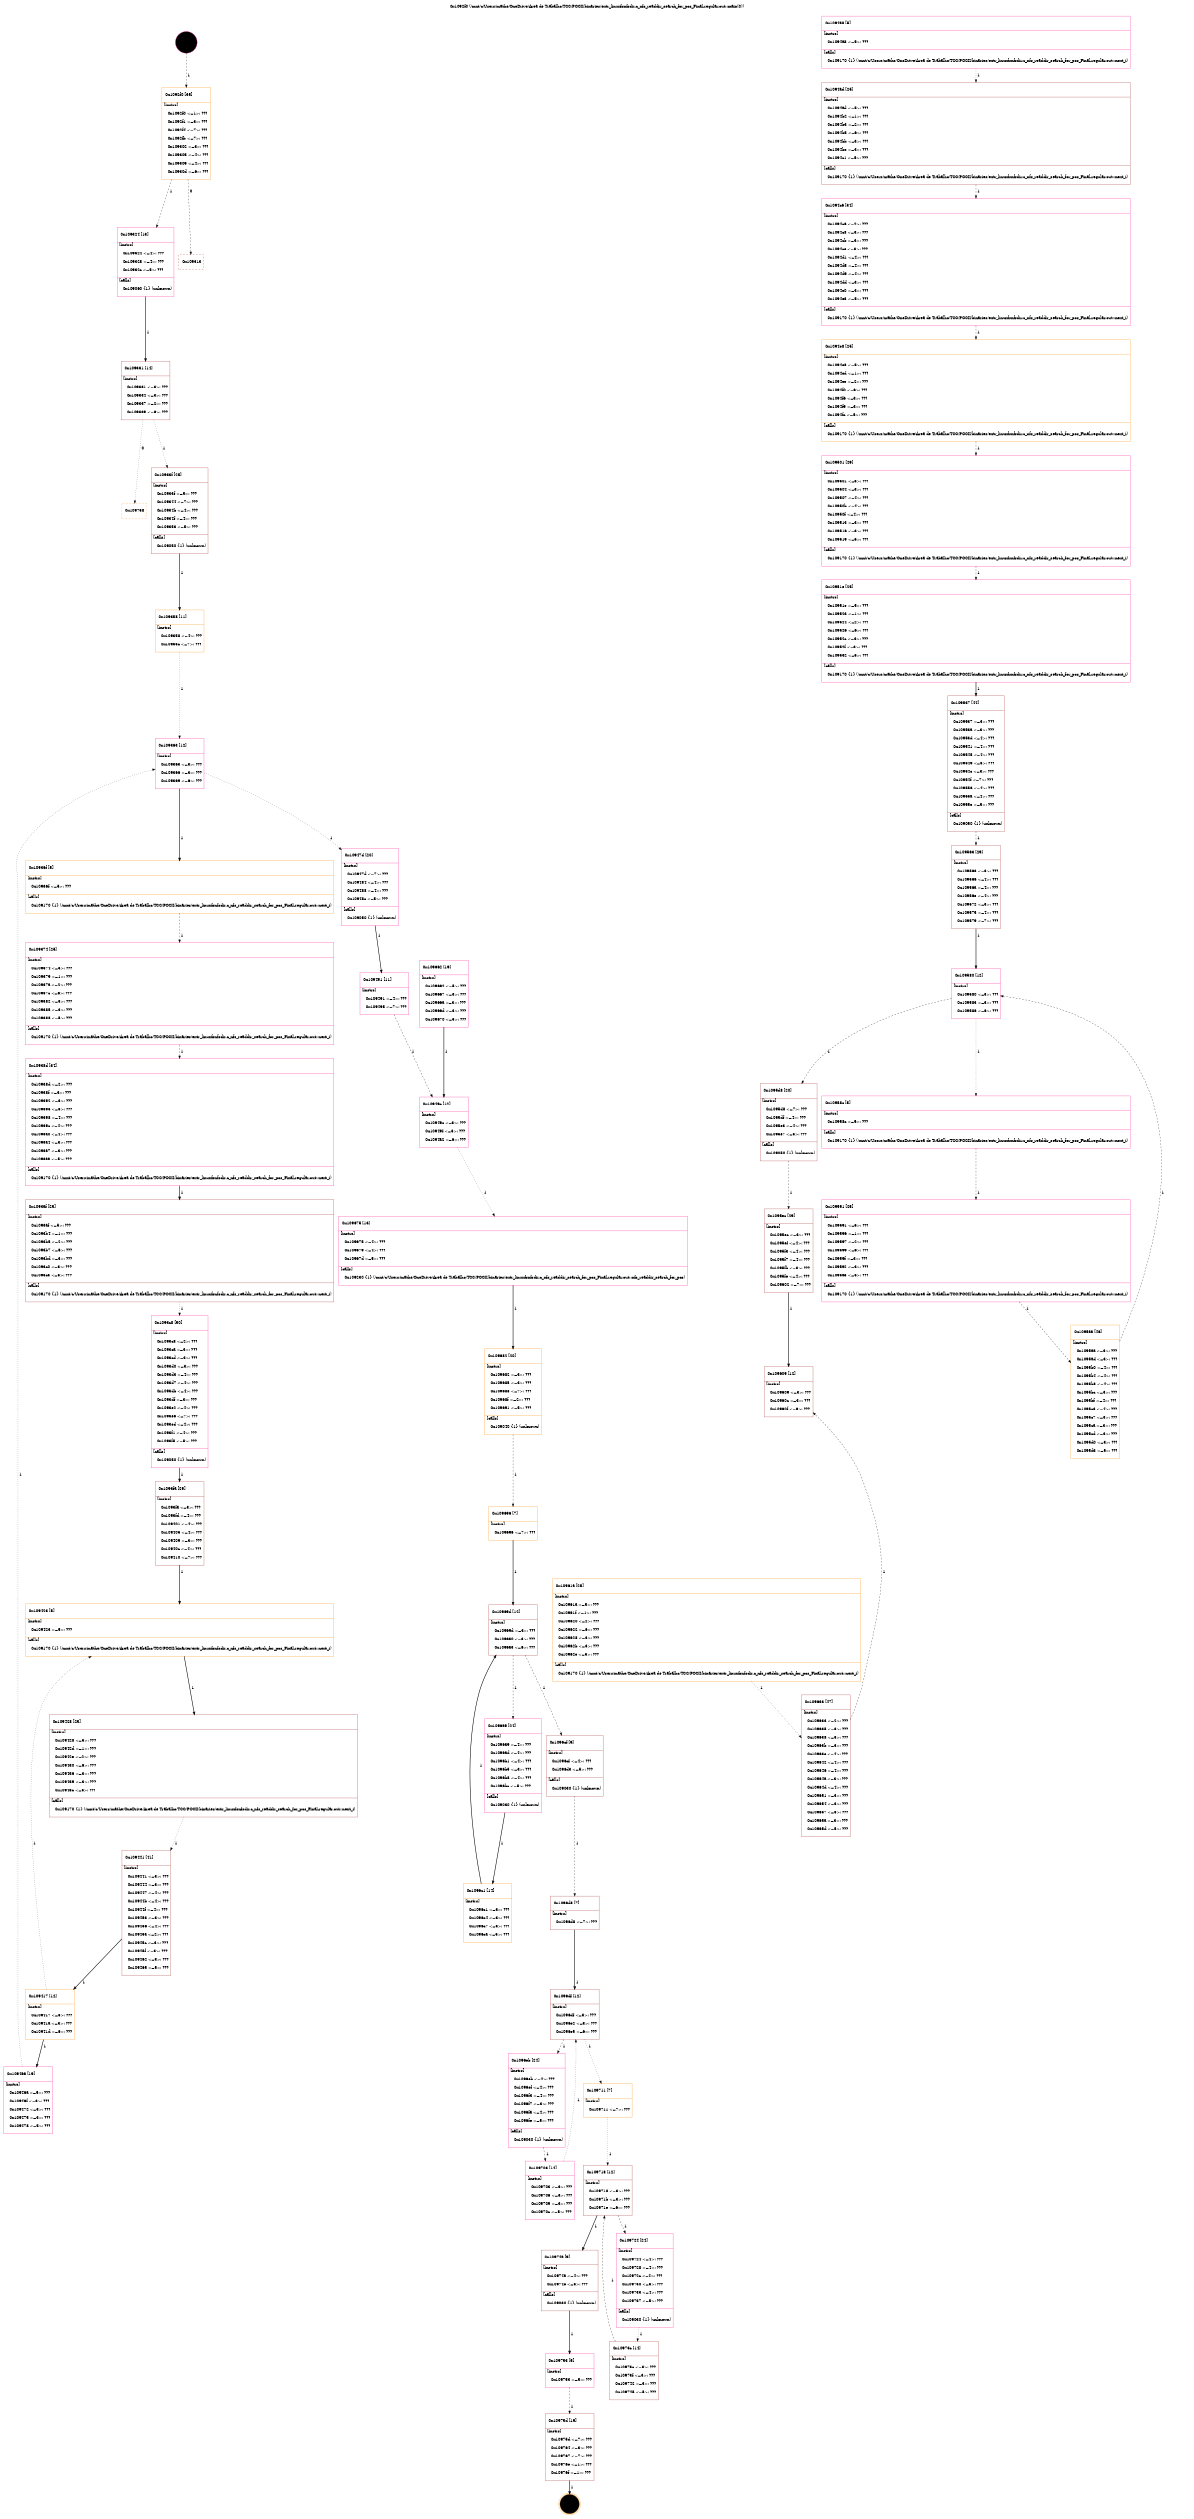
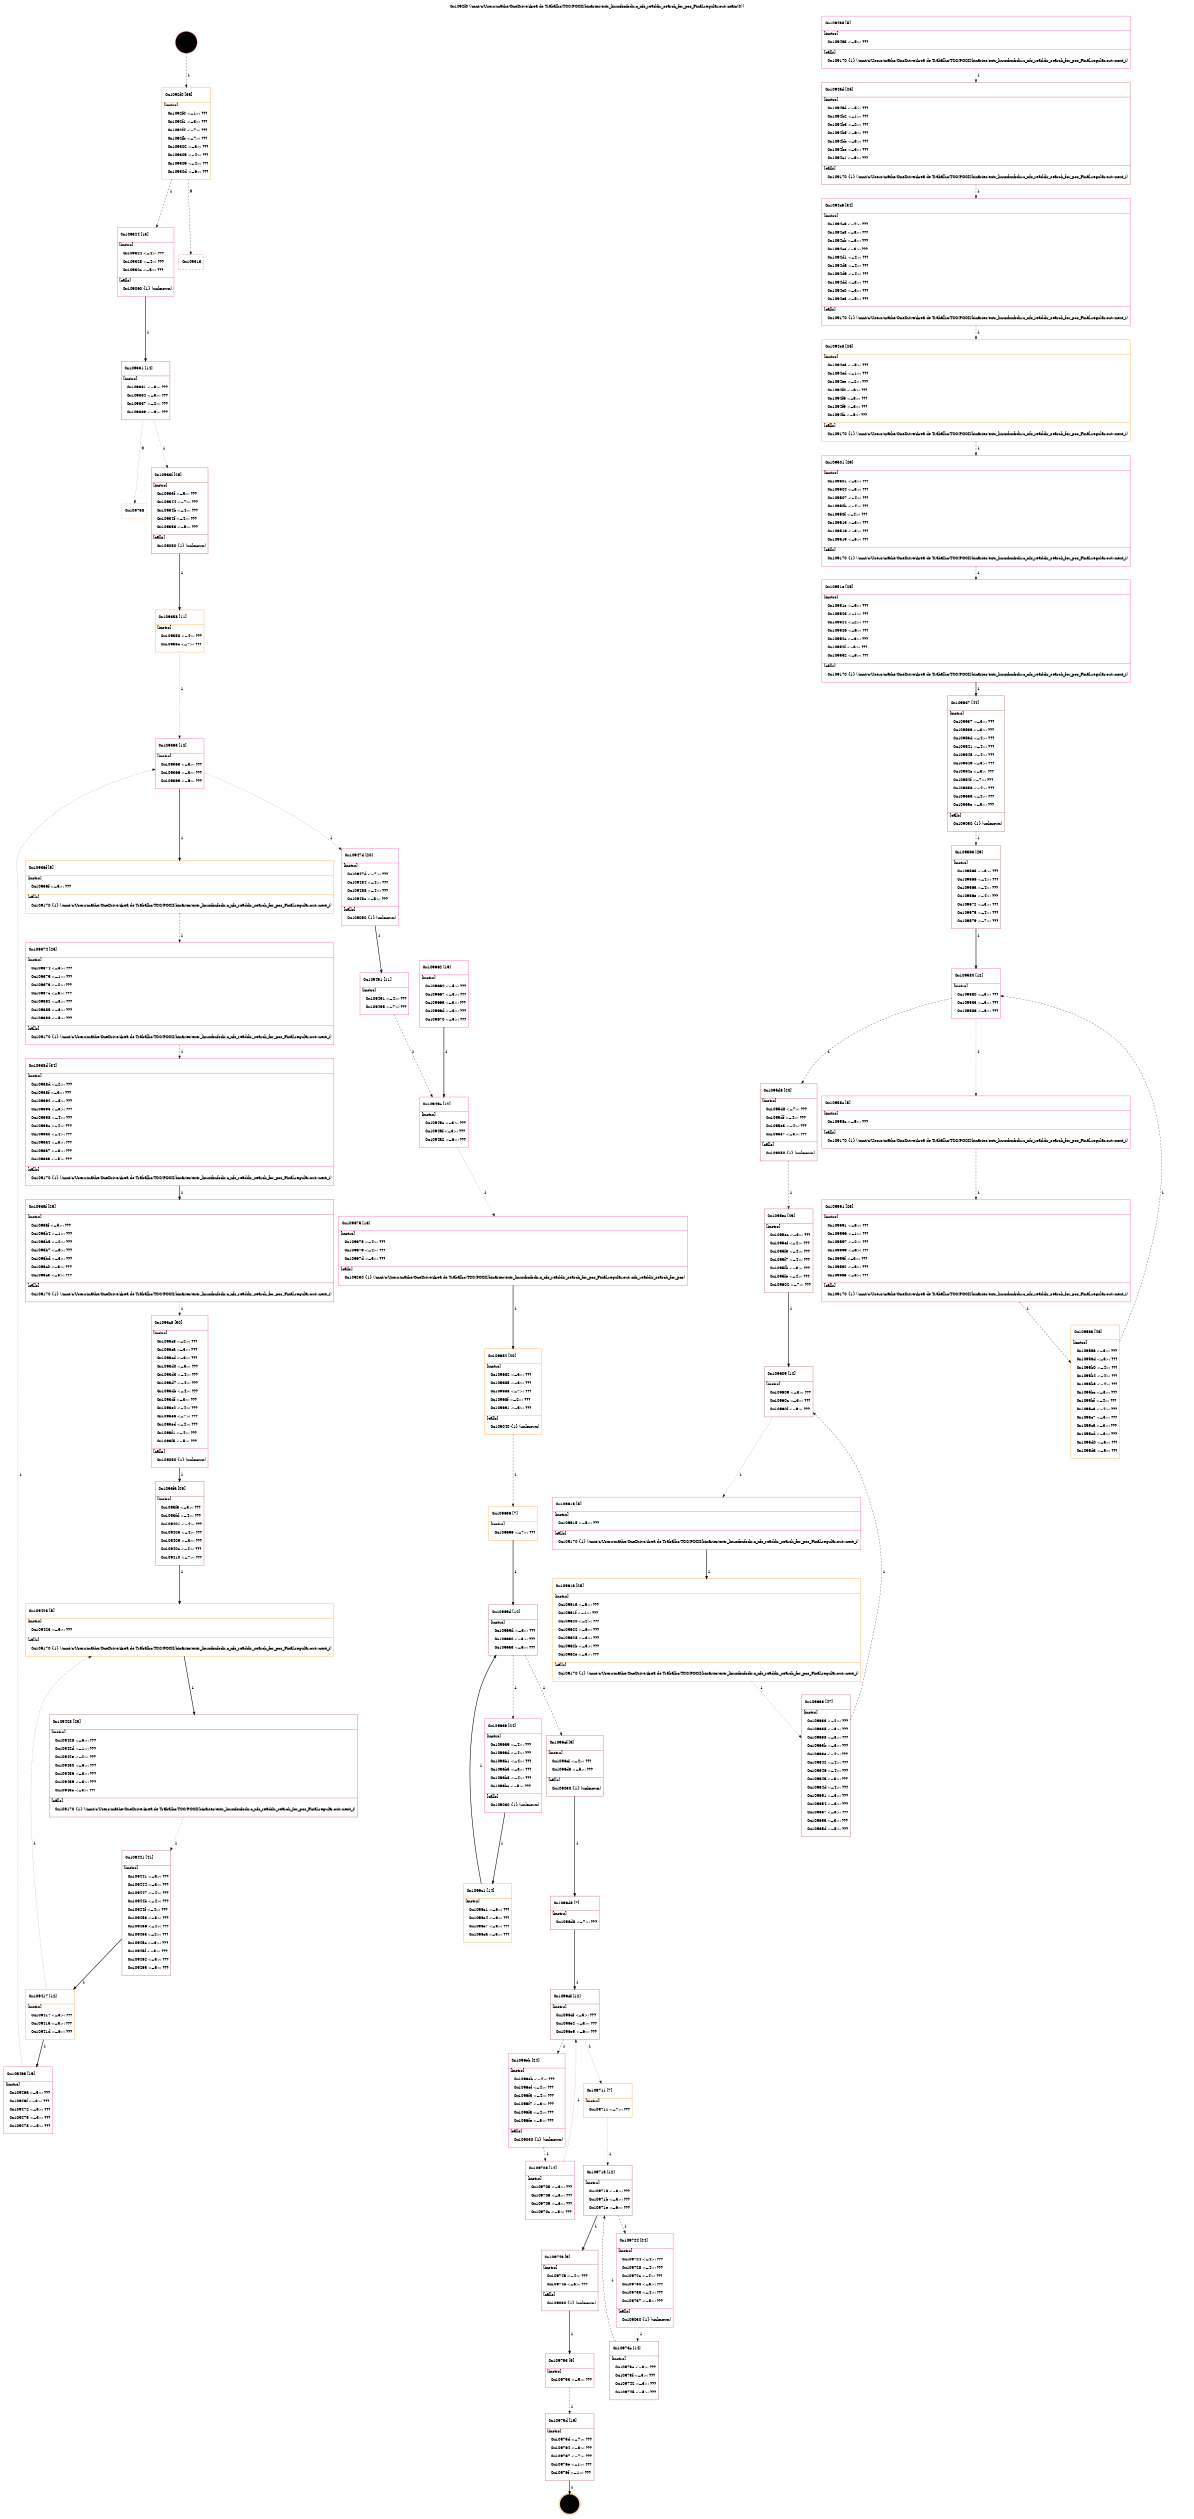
none -> (707, 1523)
(575, 1845) -> (575, 1845)
